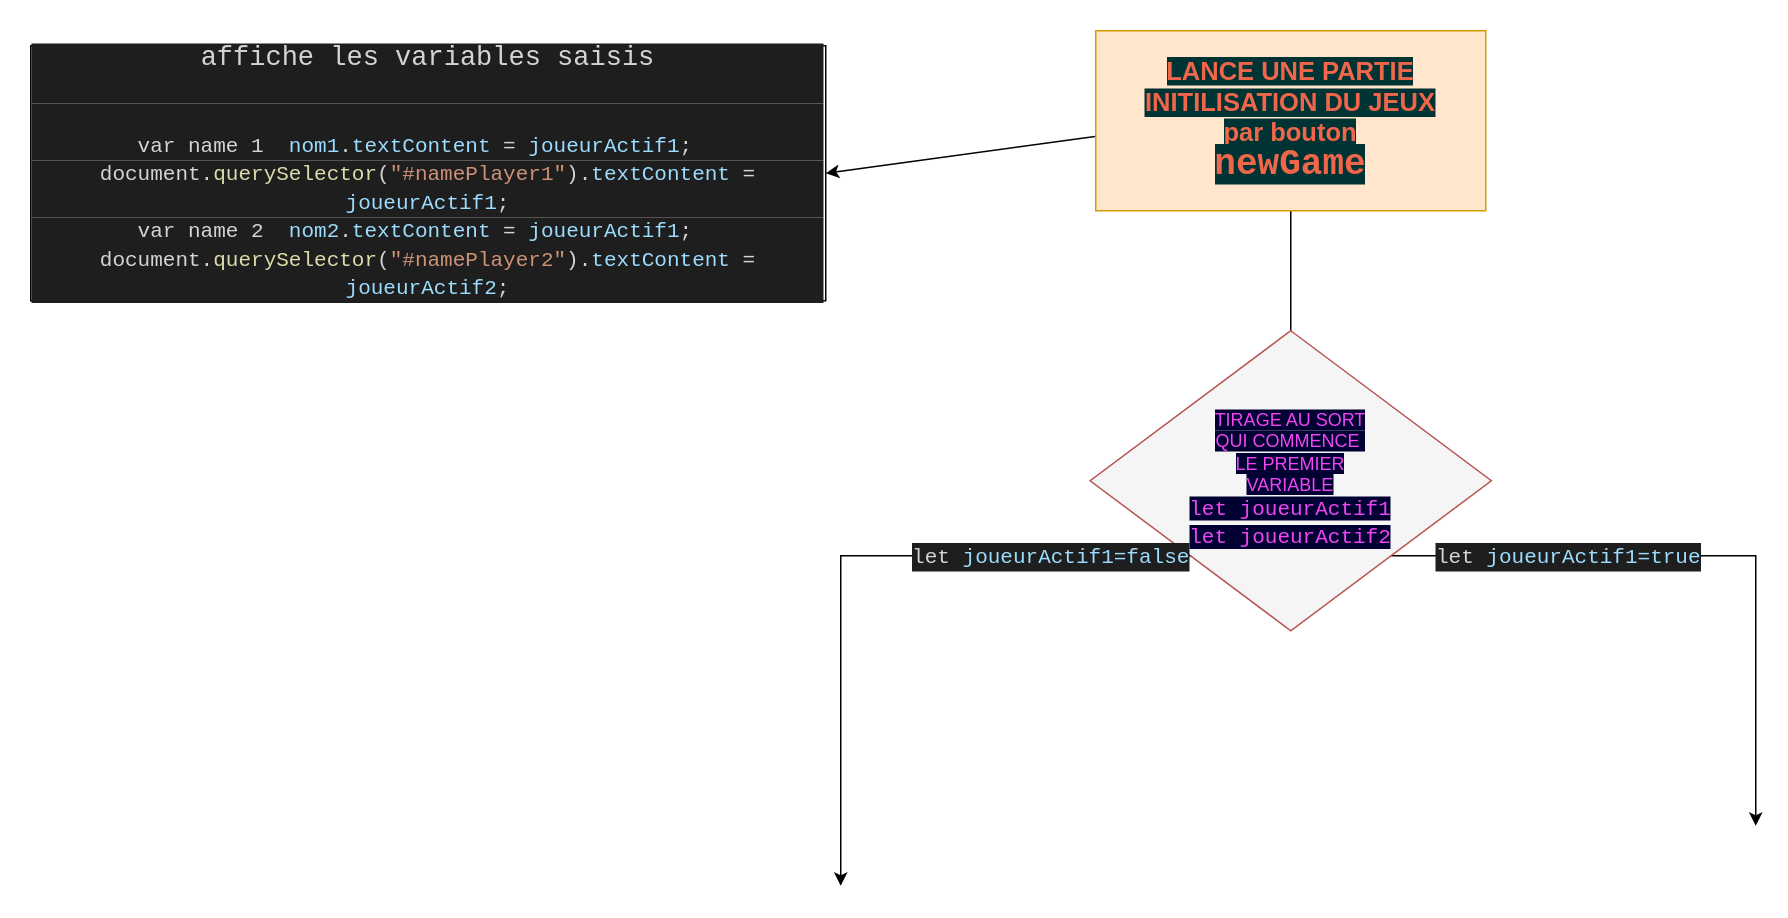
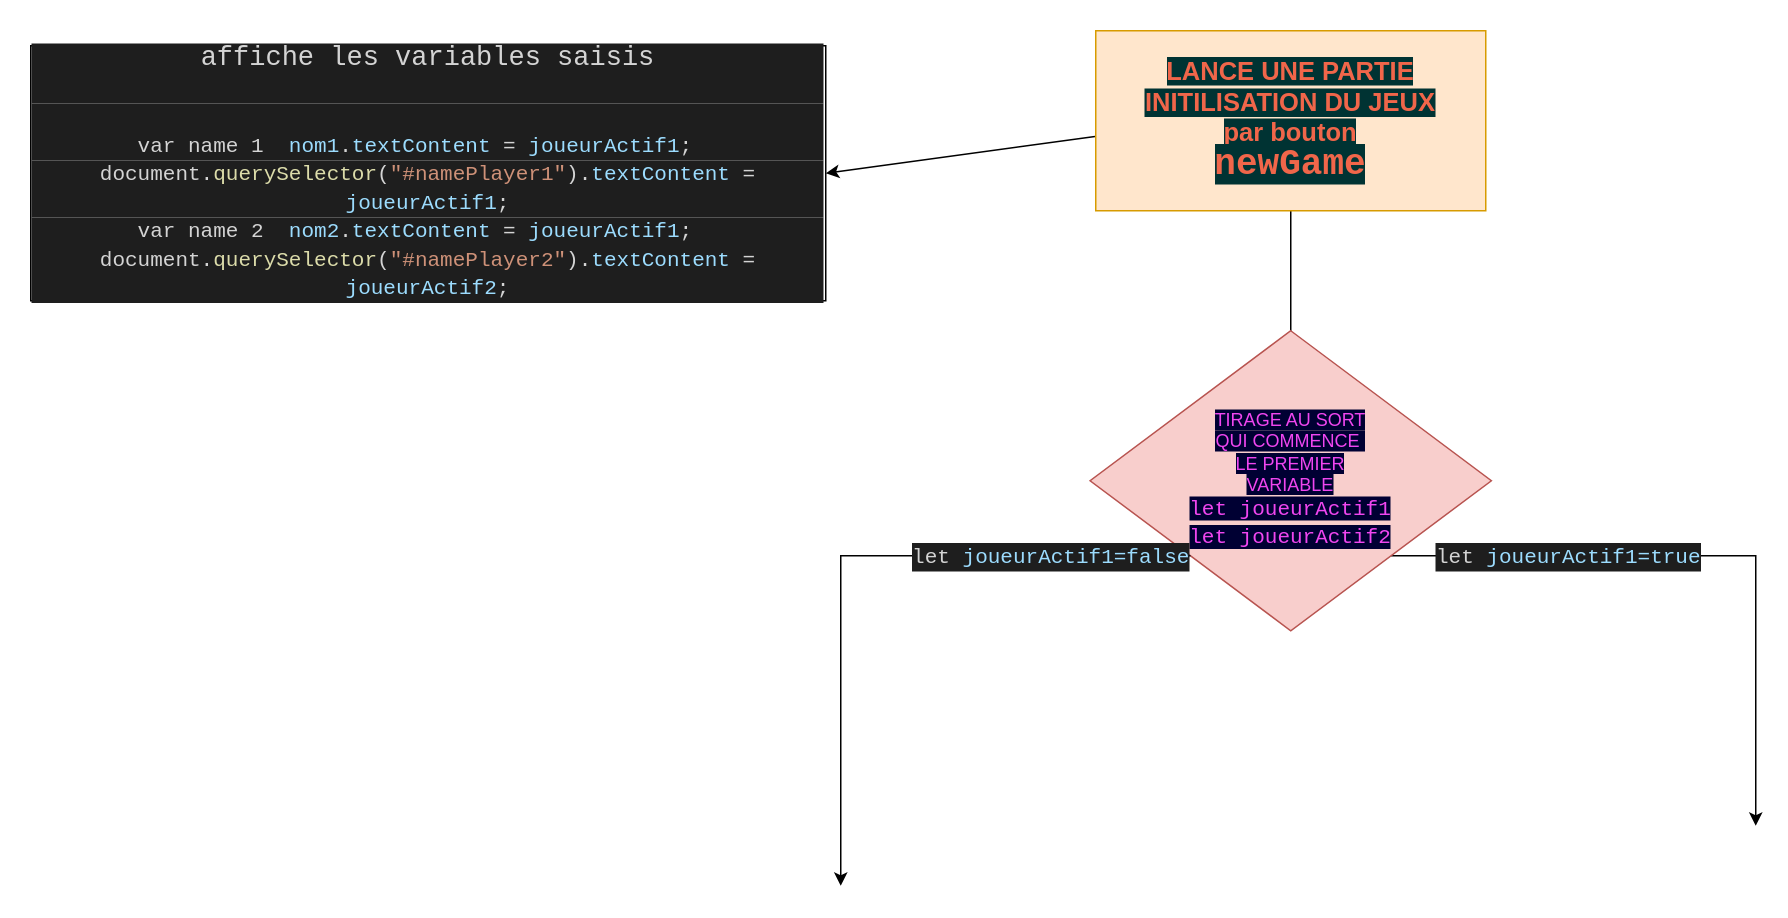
(1291, 481) -> (1291, 481)
